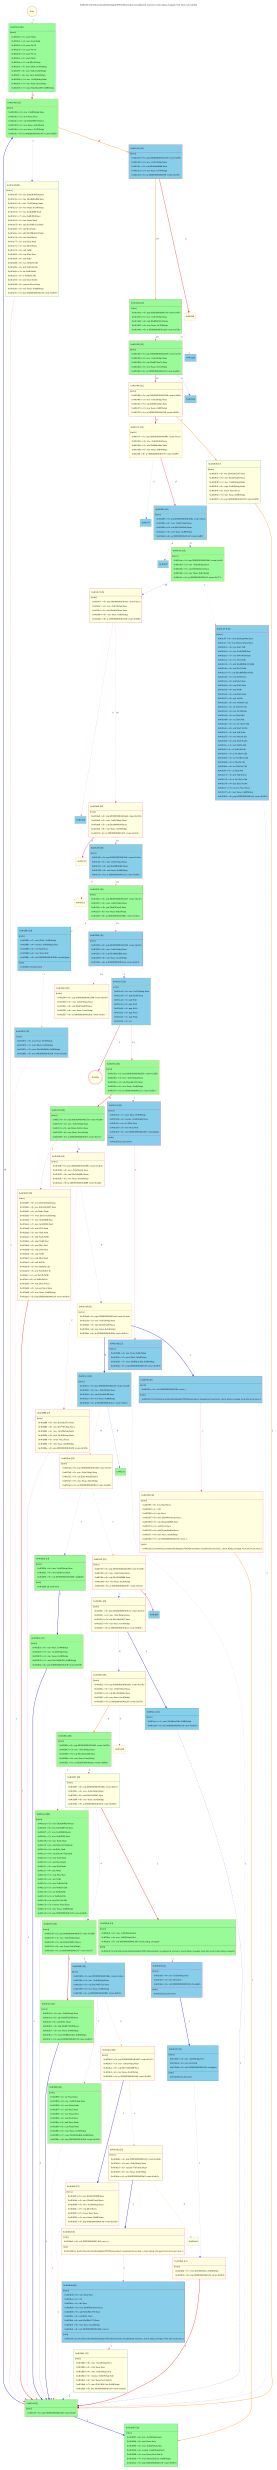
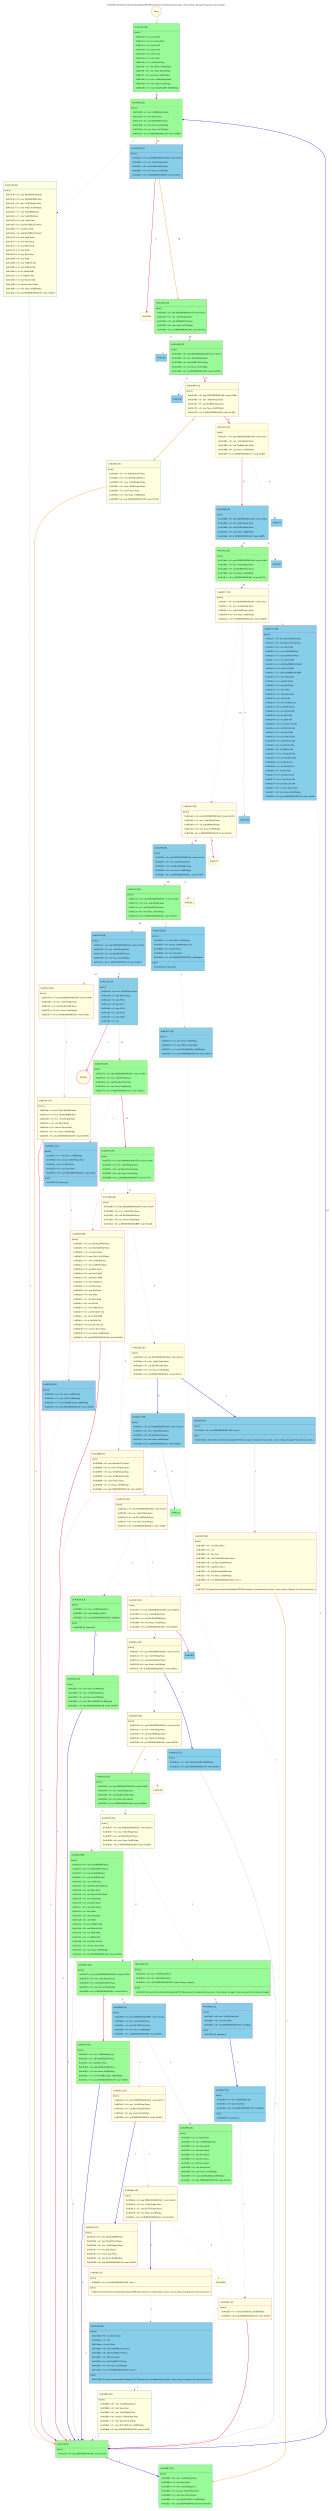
none -> (64, 1118)
(129, 1863) -> (164, 1904)
